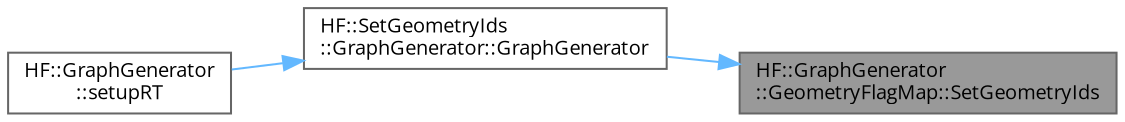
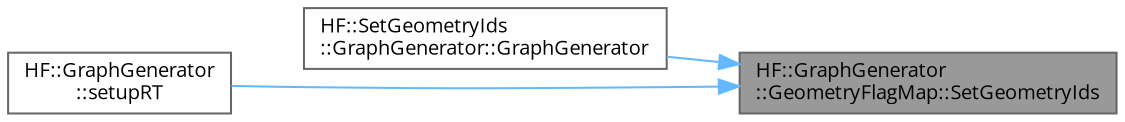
(257, 66) -> (475, 88)
